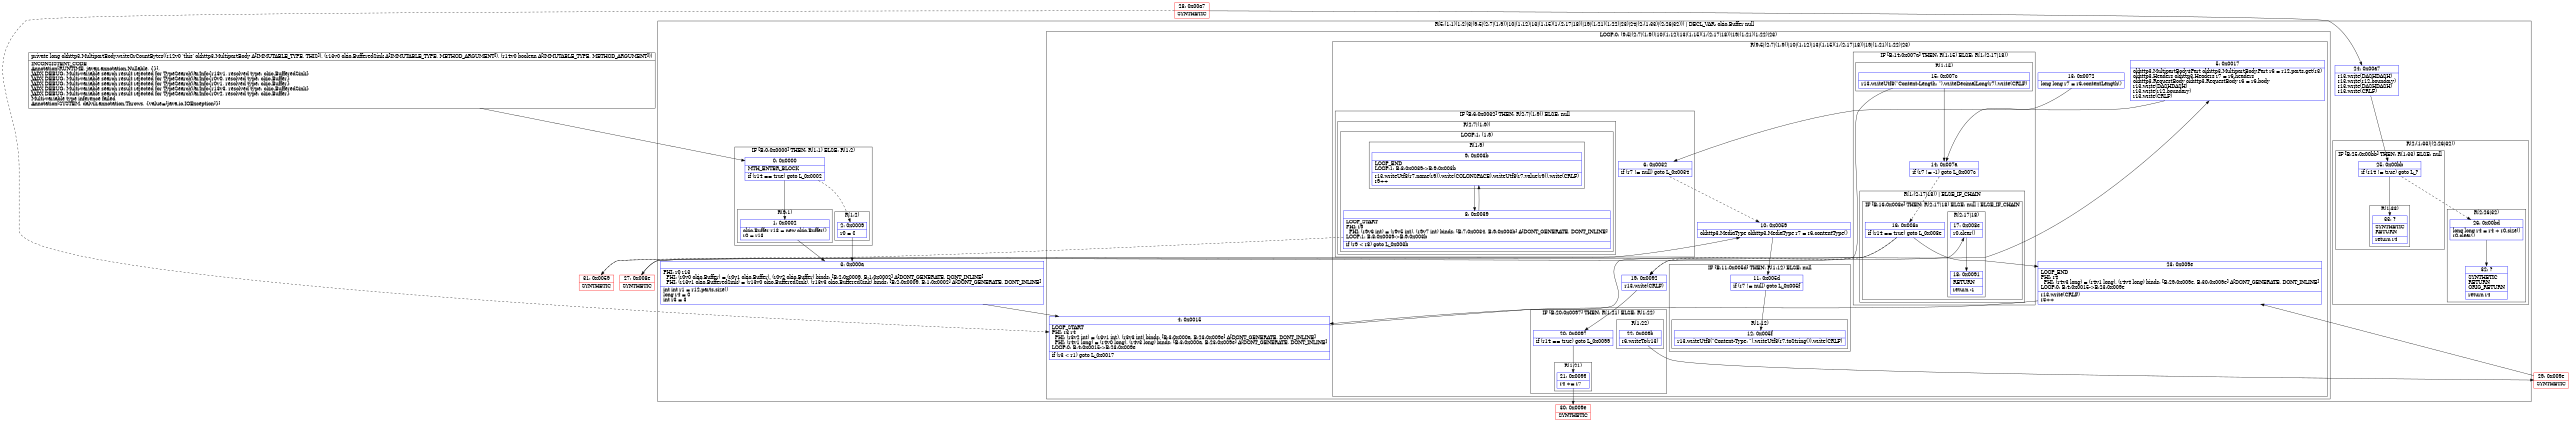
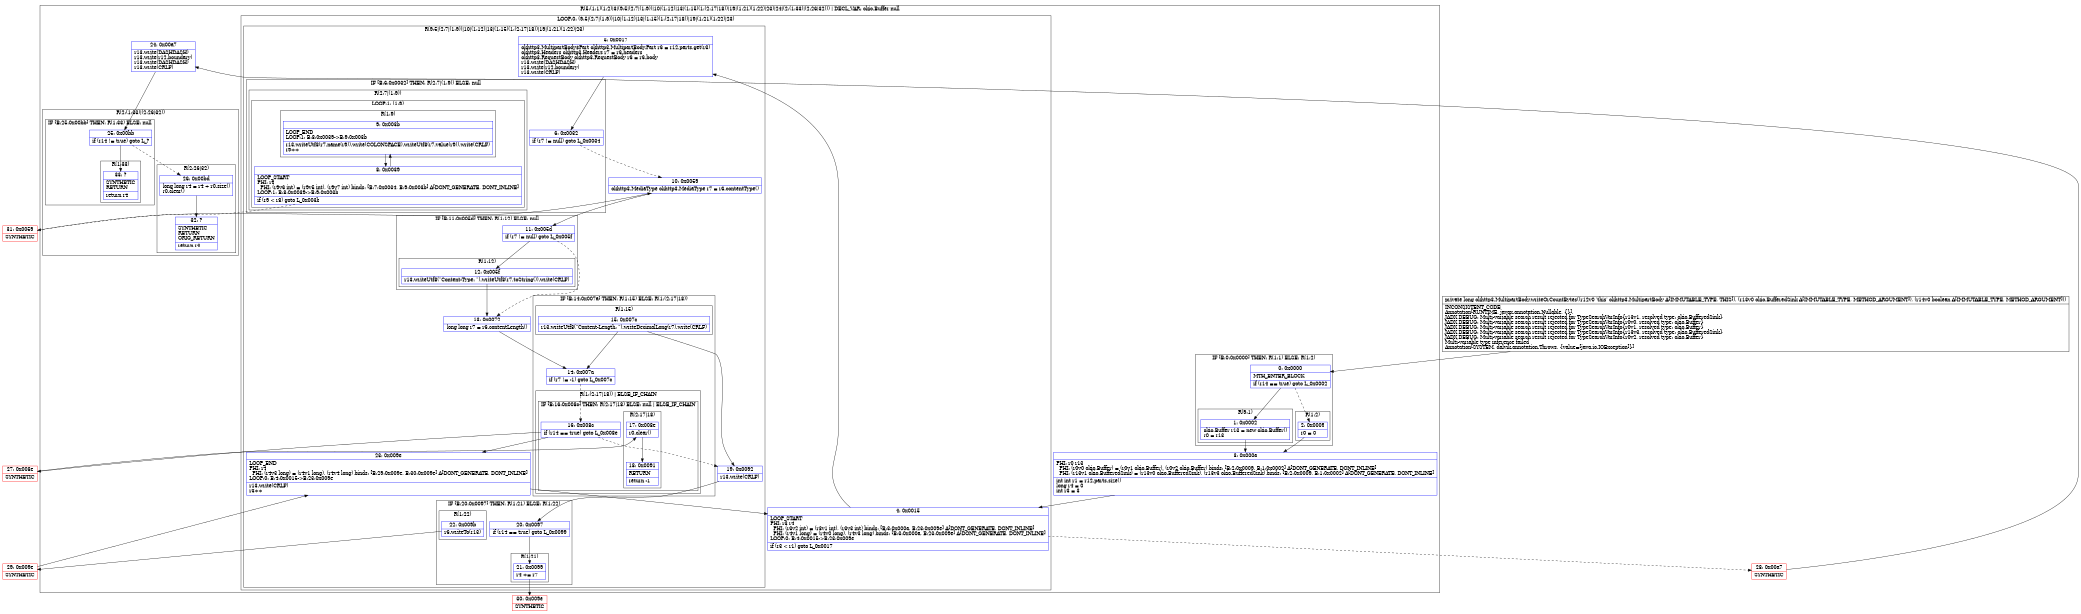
(3, 66) -> (1398, 553)
none -> (565, 293)
none -> (487, 298)
